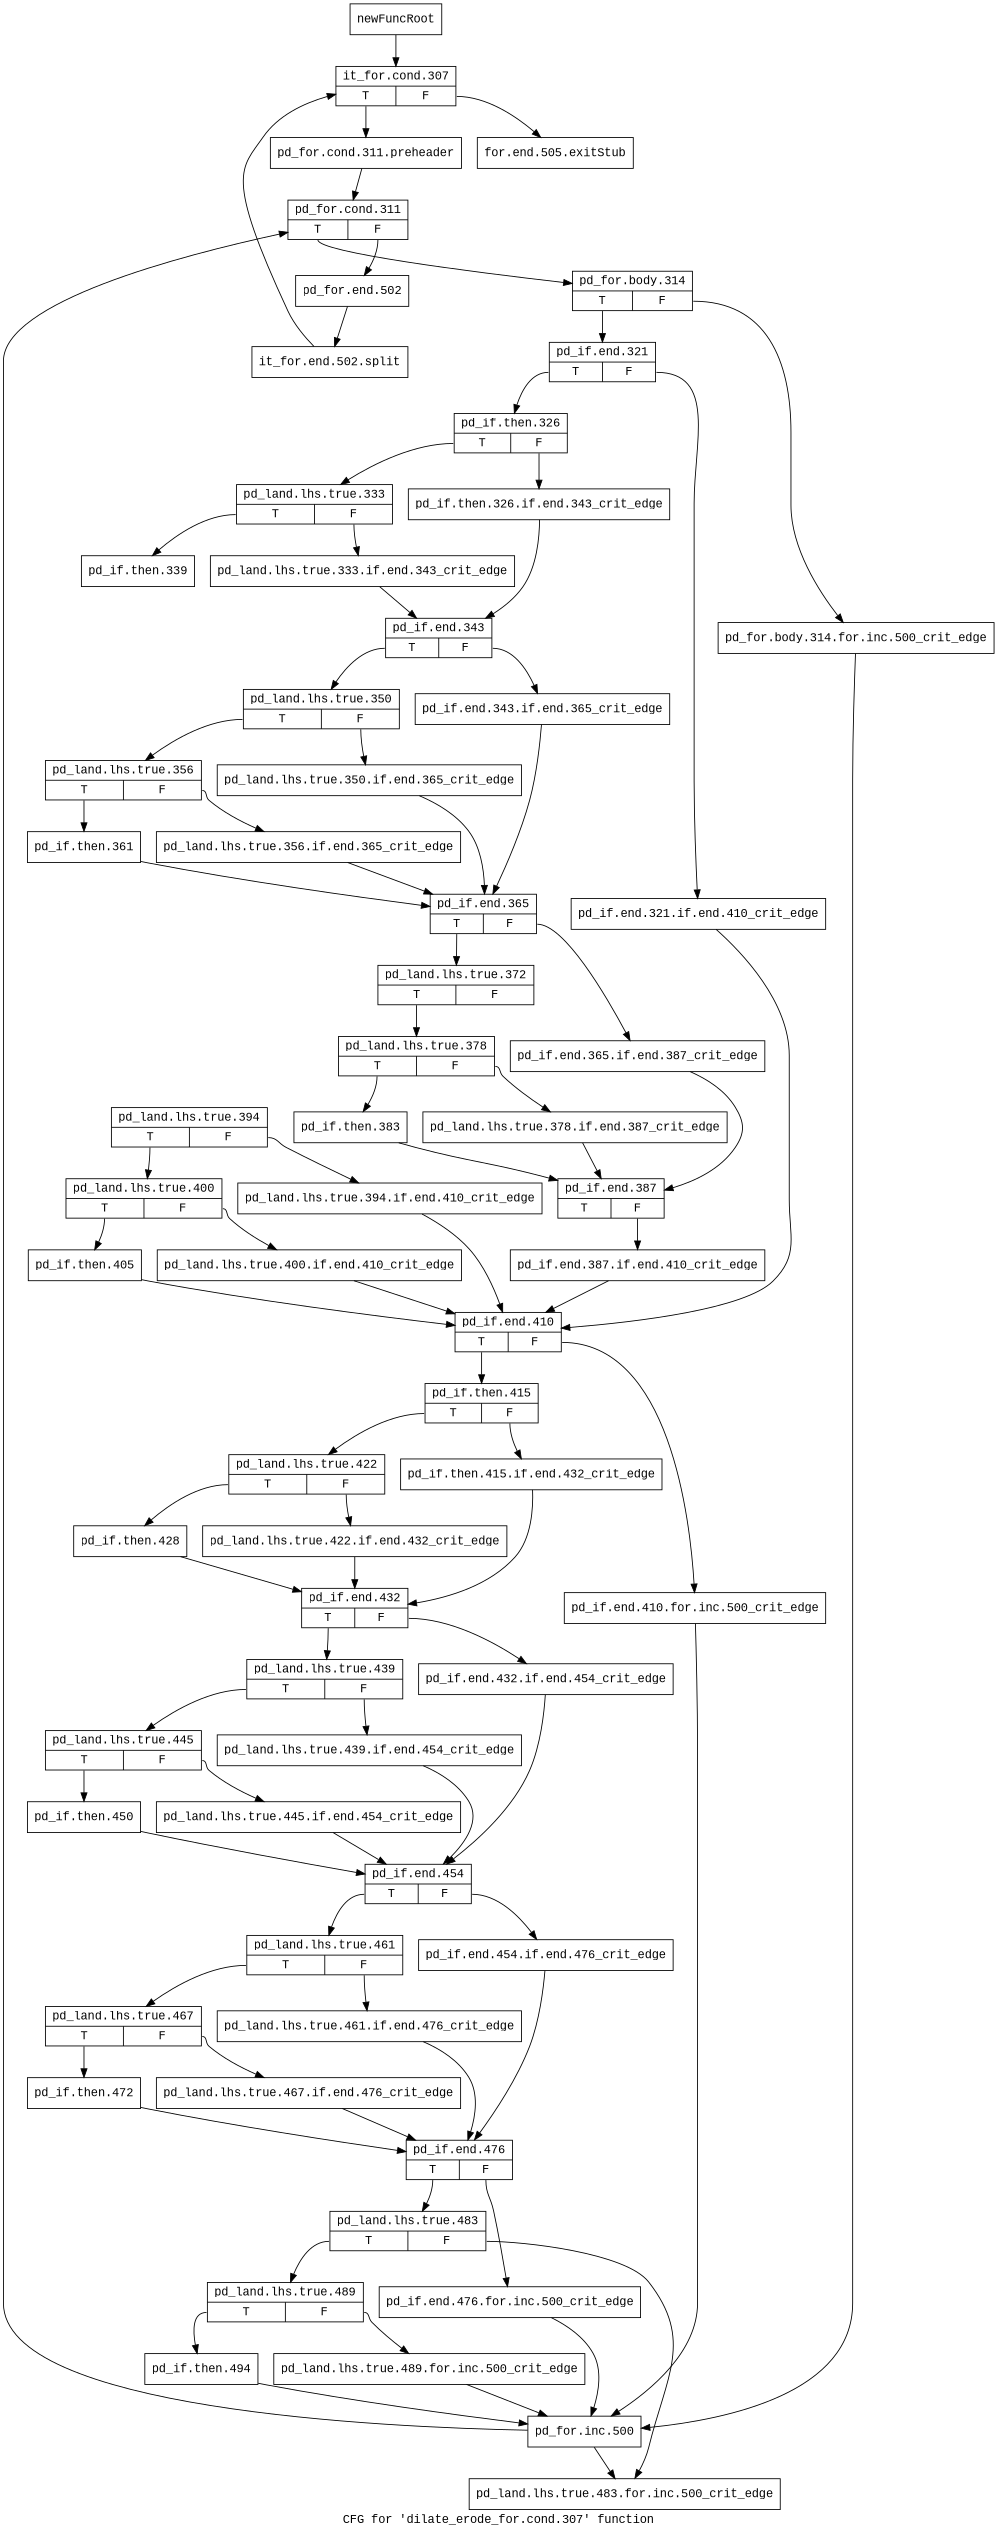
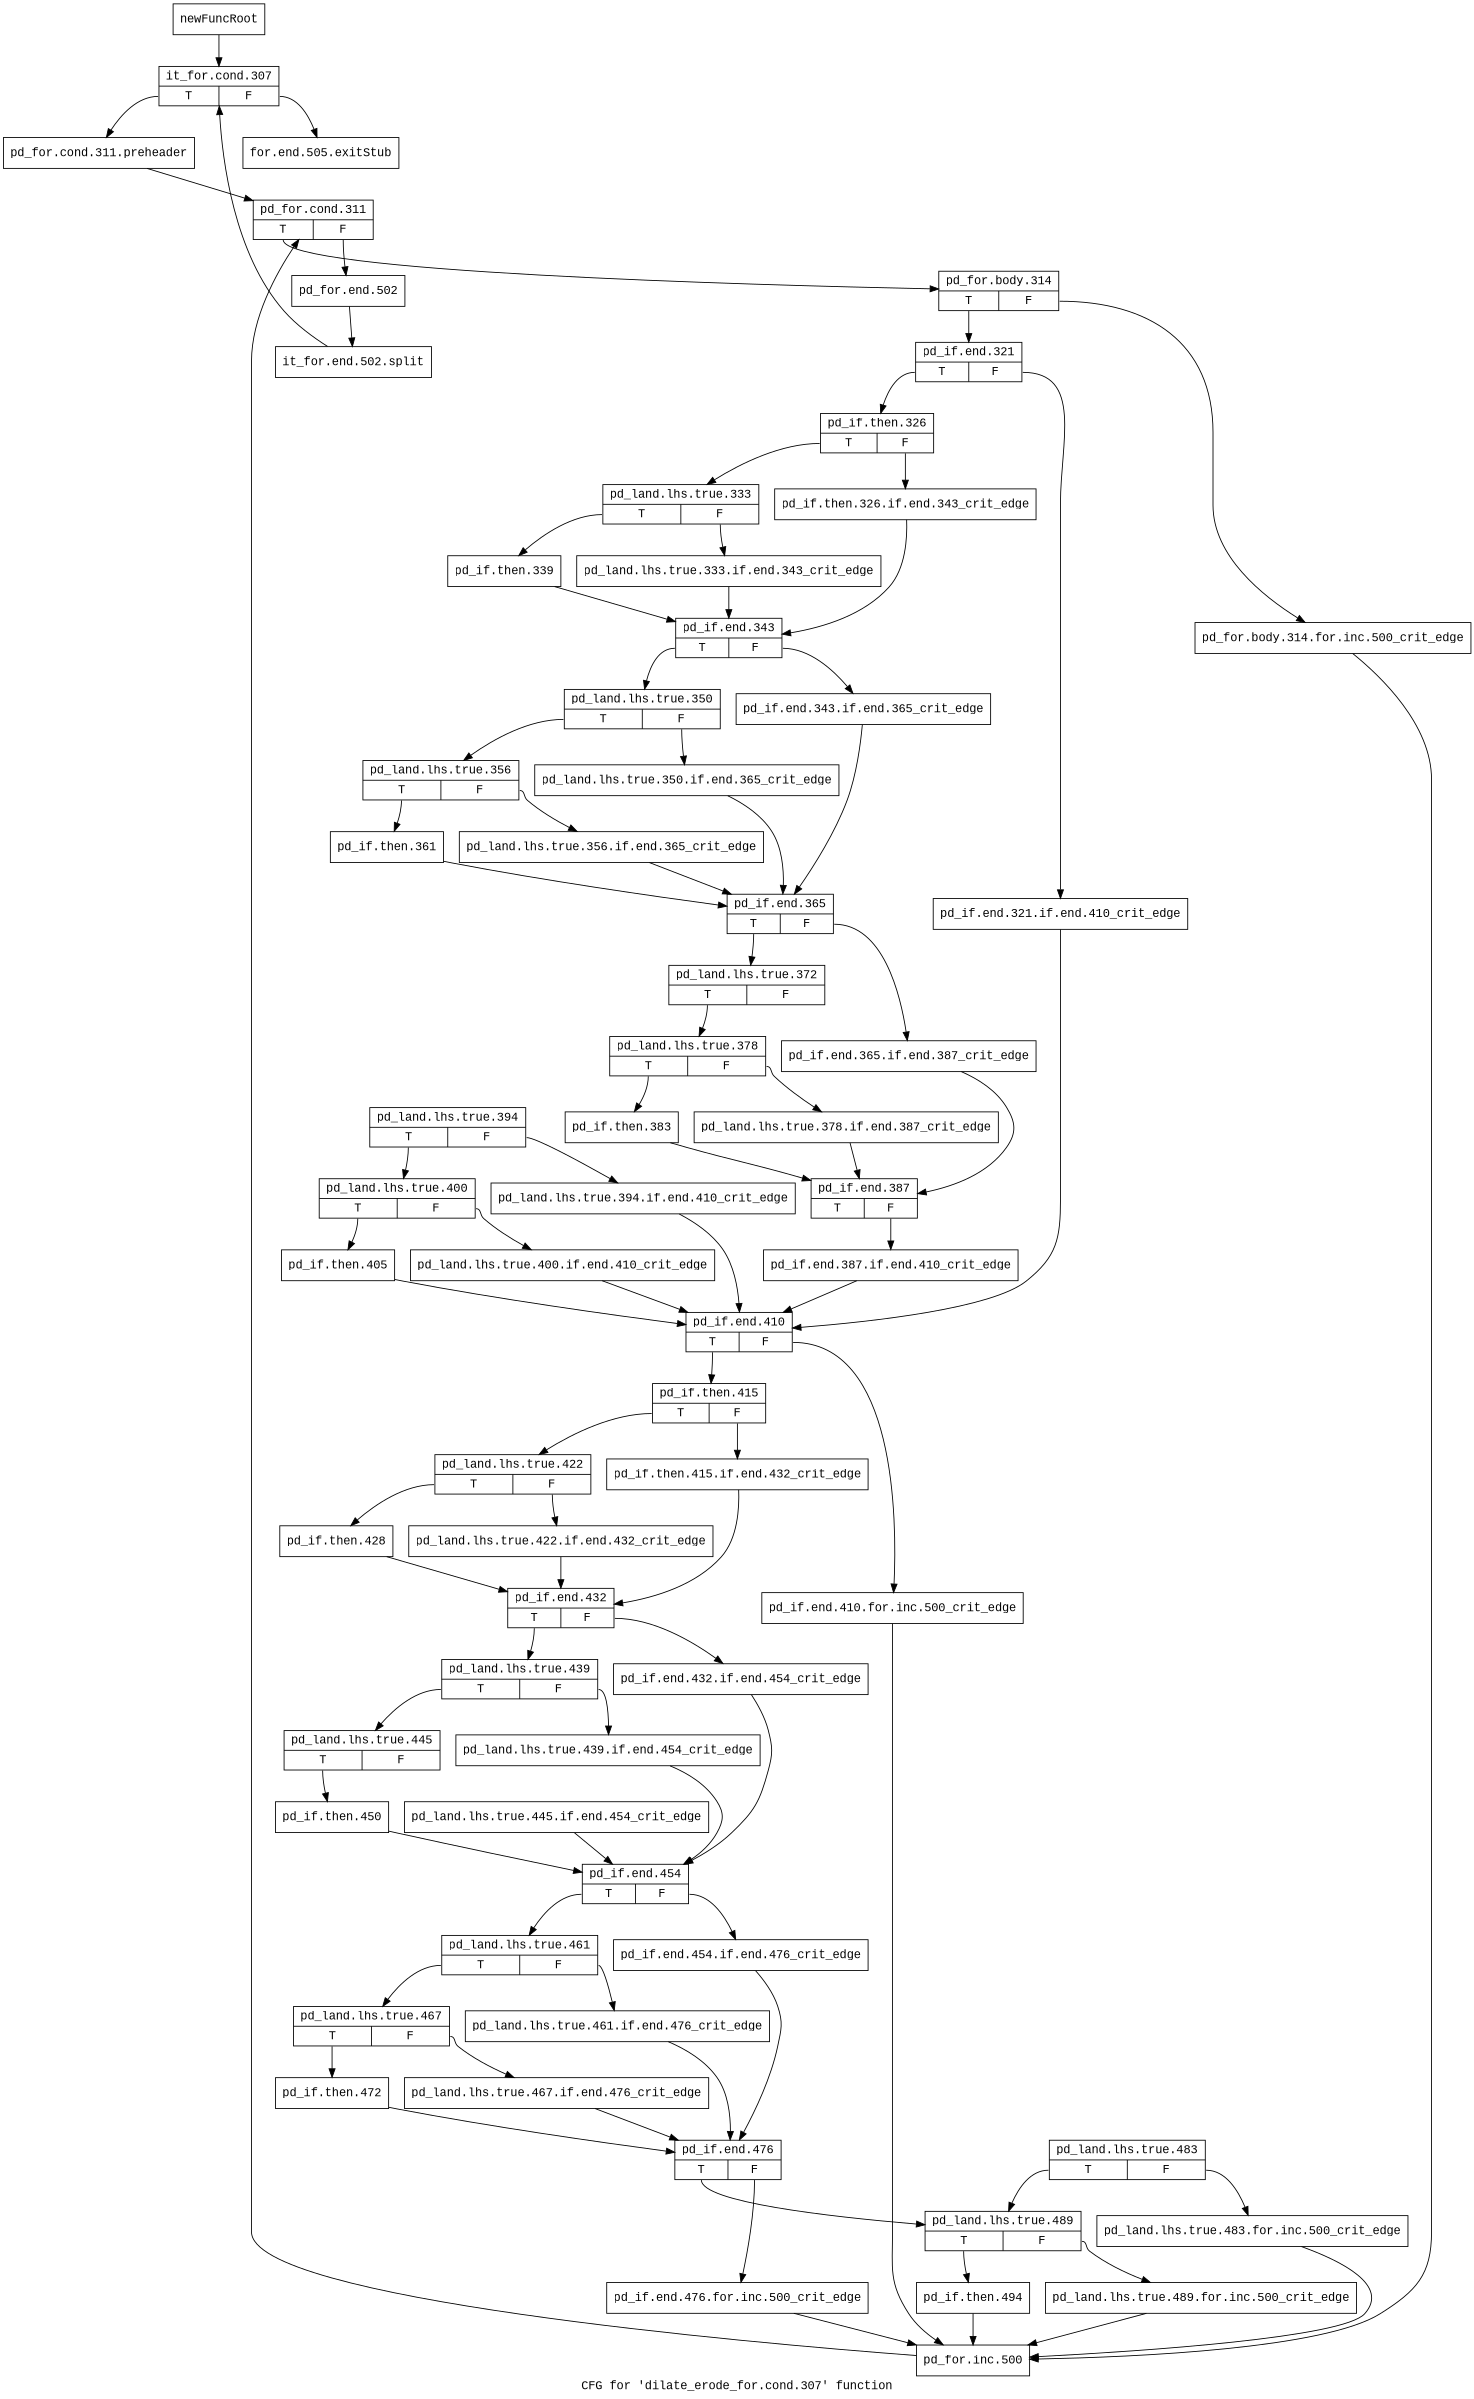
none -> (611, 603)
(226, 1783) -> none
(431, 2192) -> (805, 2212)
(602, 2459) -> (1257, 2339)
